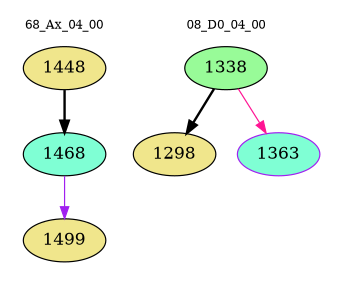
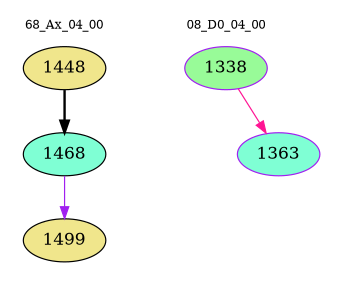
(226, 68) -> (226, 68)
(175, 154) -> none
